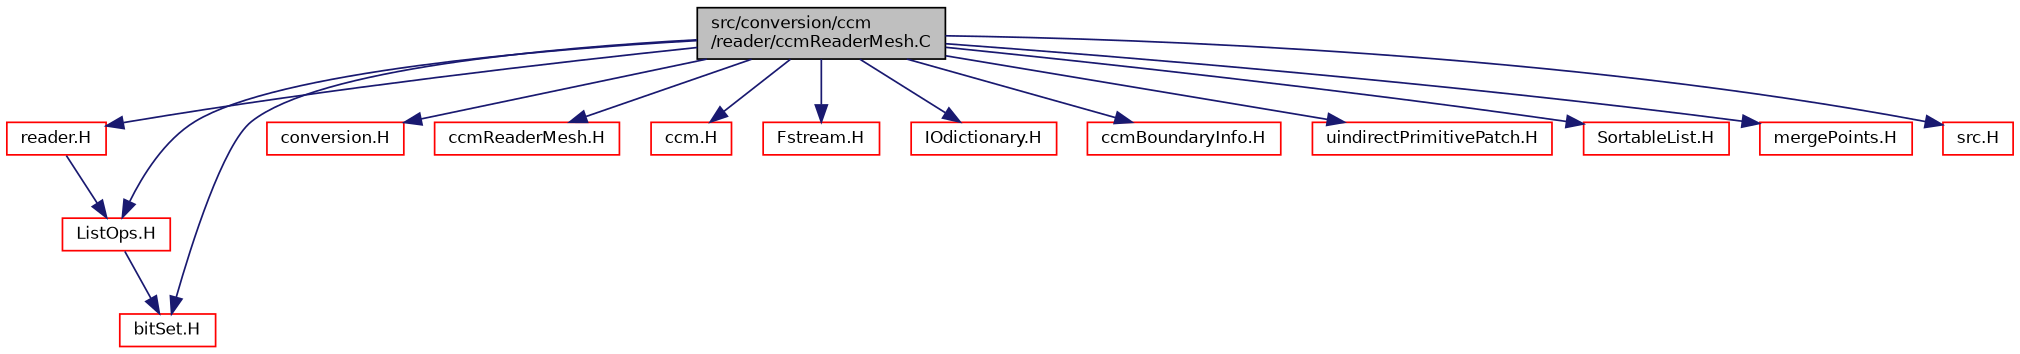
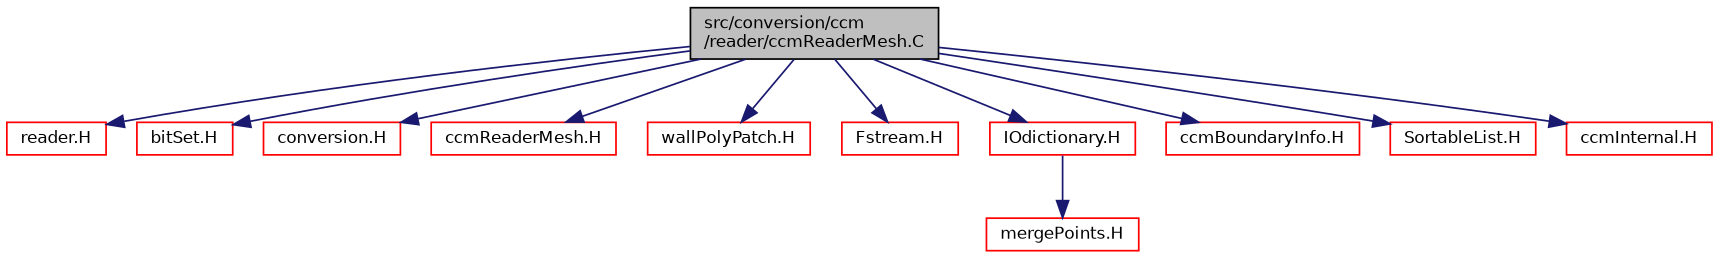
(1344, 77) -> (1063, 178)
(691, 139) -> (729, 139)
(1432, 139) -> none
(1978, 139) -> (1639, 139)
(116, 234) -> none
